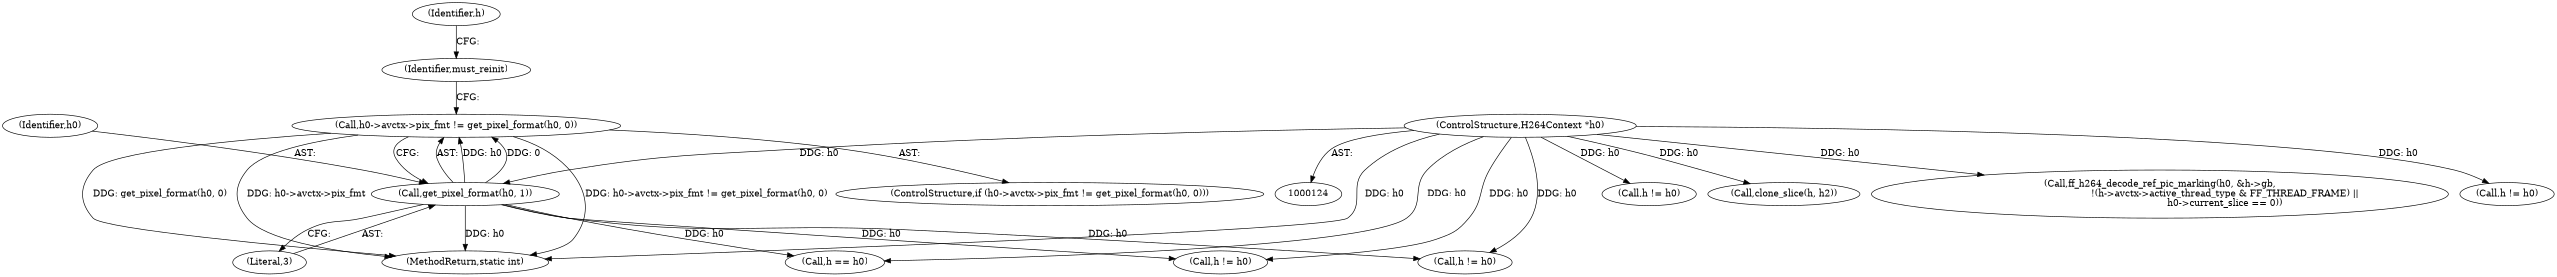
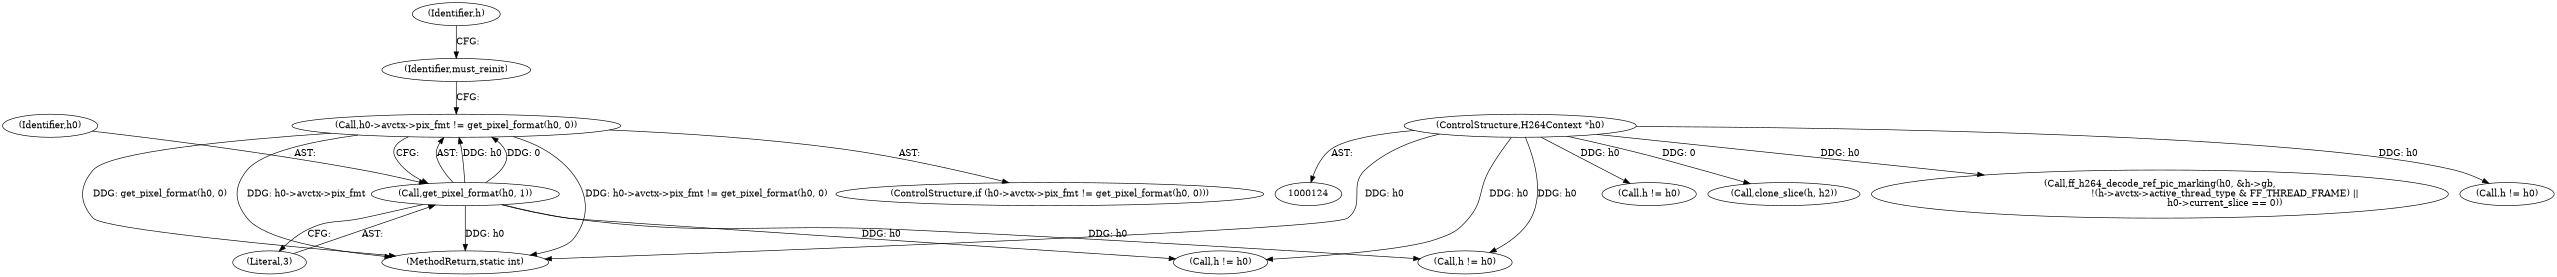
(957, 141) -> none
(1679, 154) -> (1679, 154)
(835, 262) -> none
